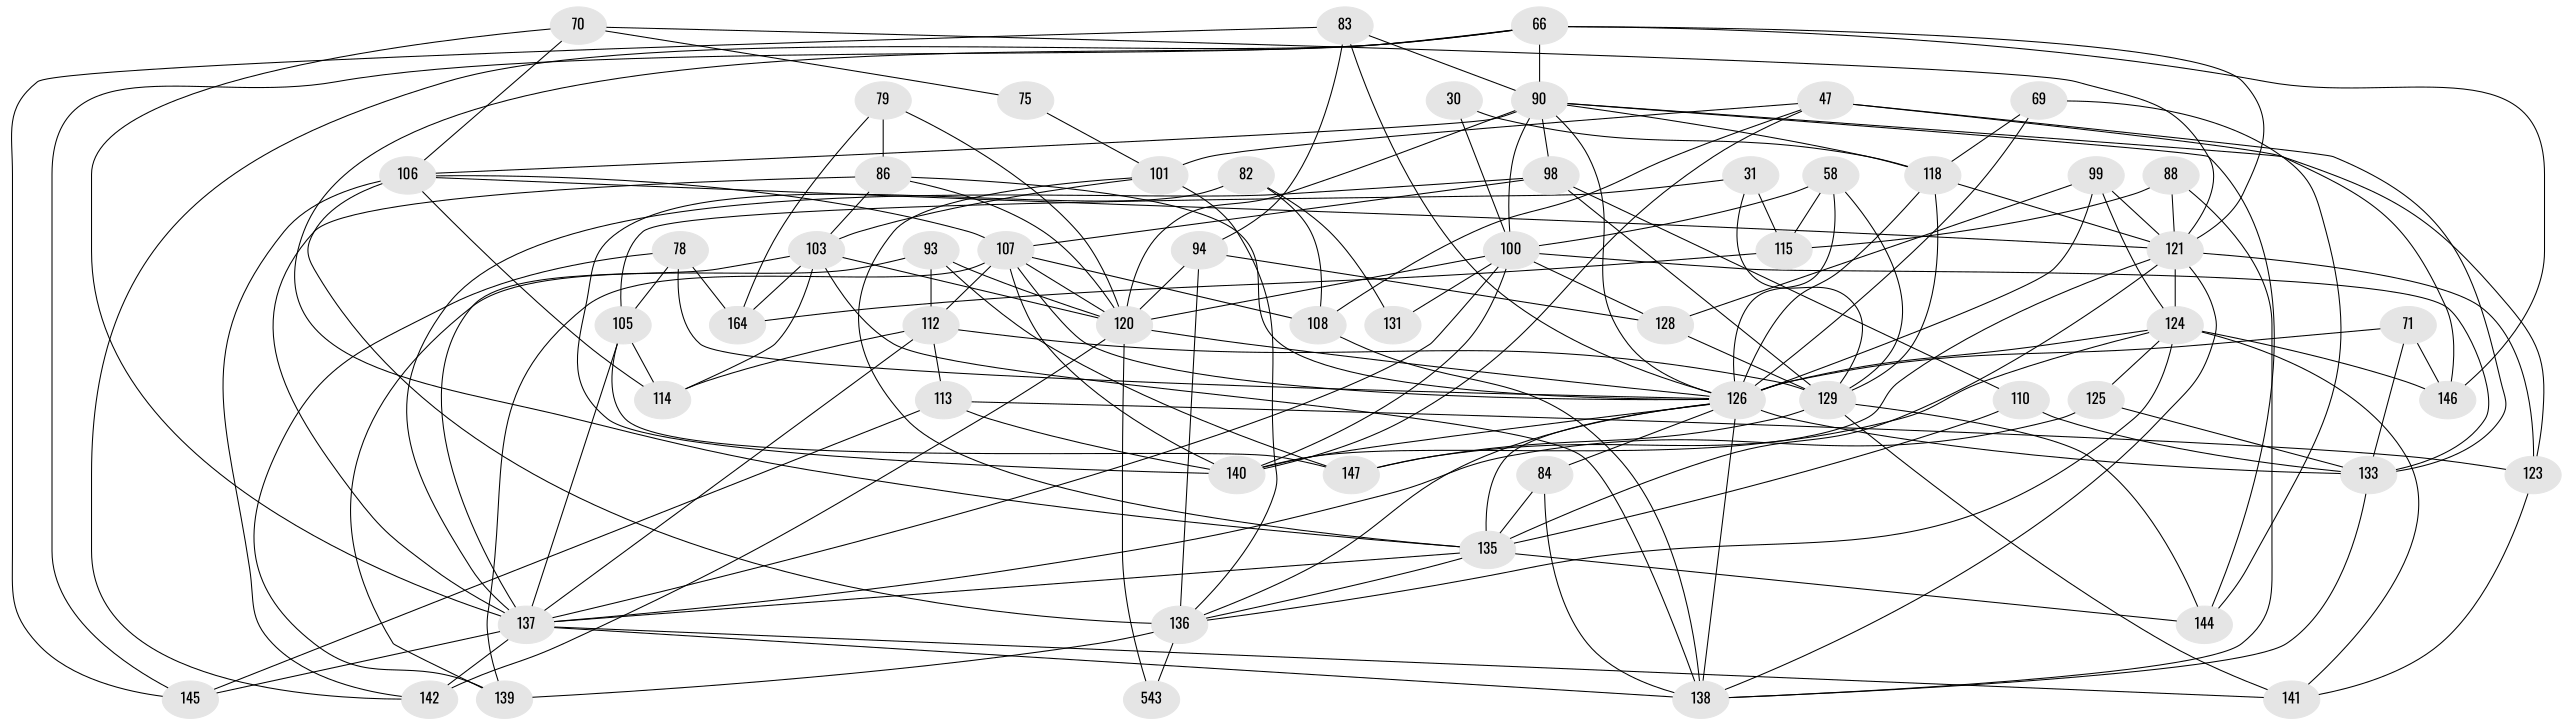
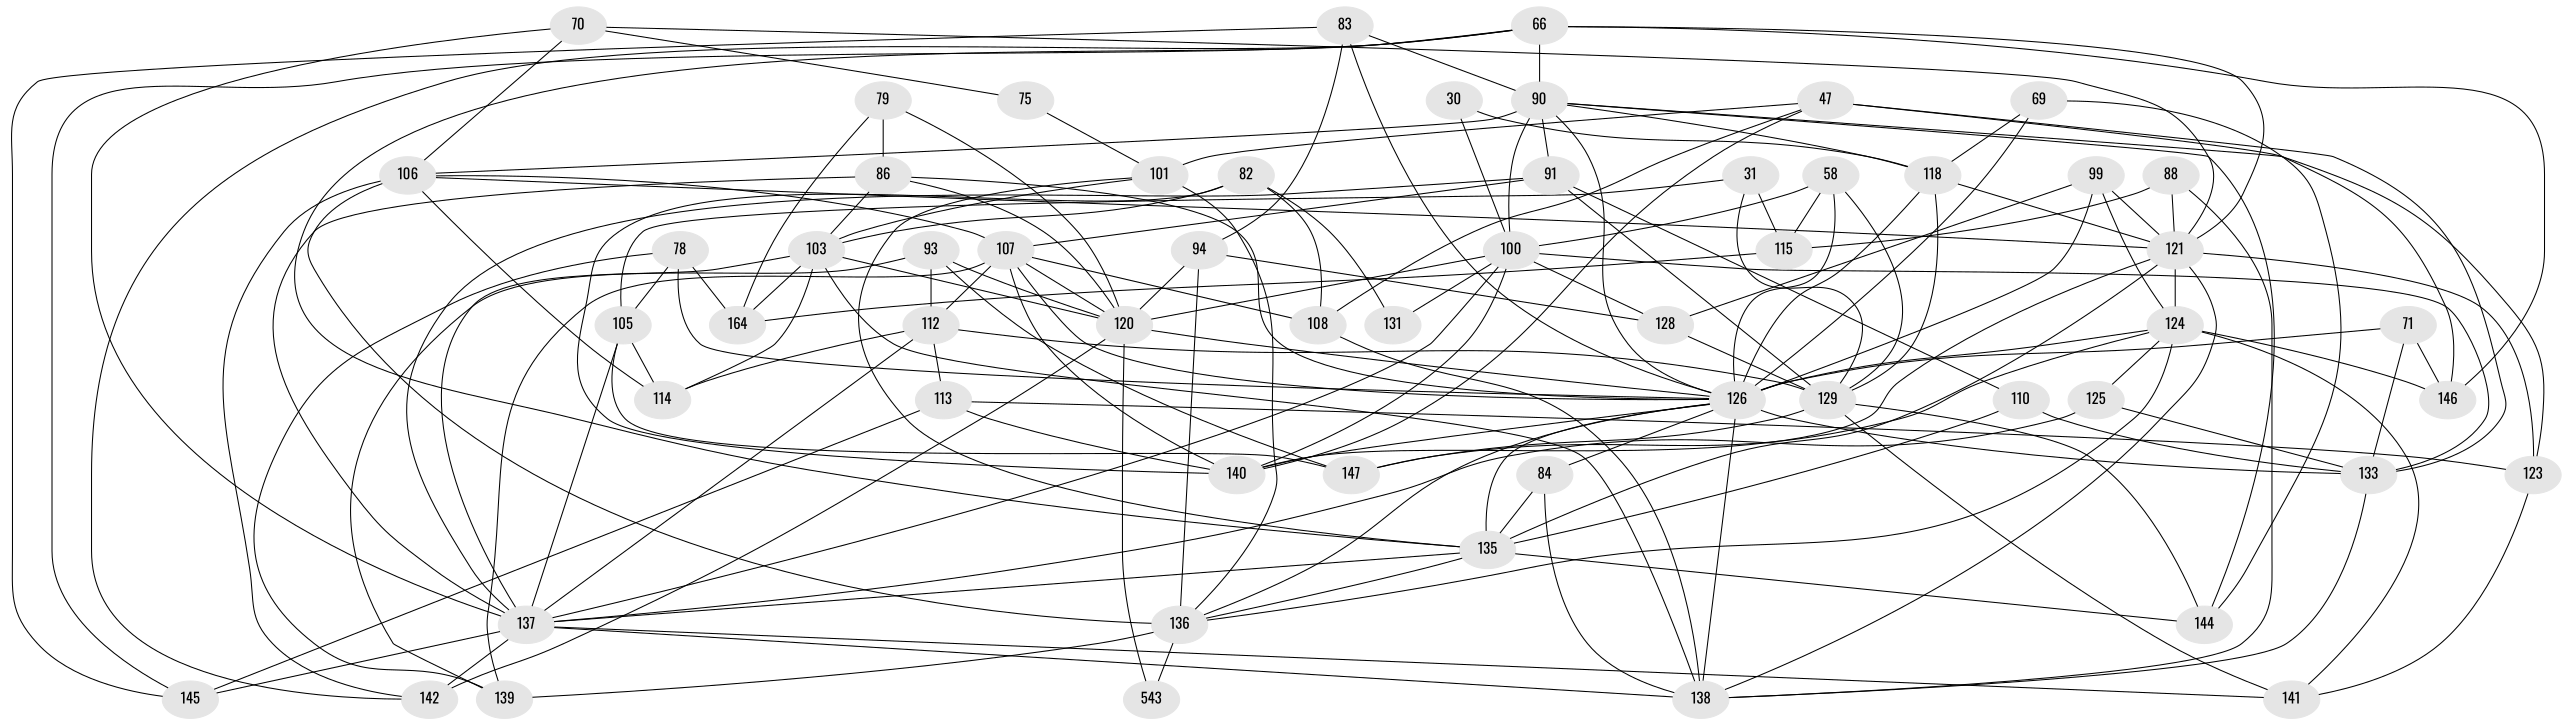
(1551, 175) -> (1551, 175)
(1310, 185) -> none
none -> (1033, 217)
